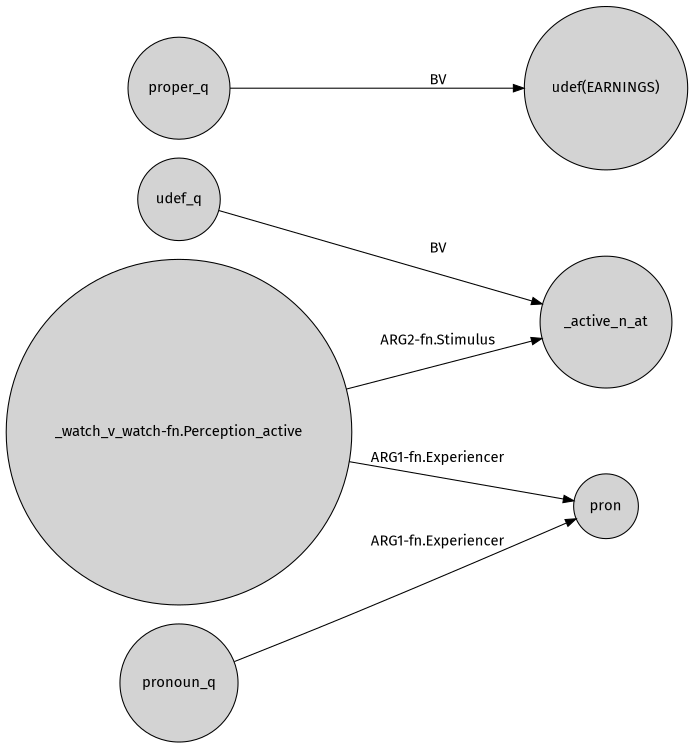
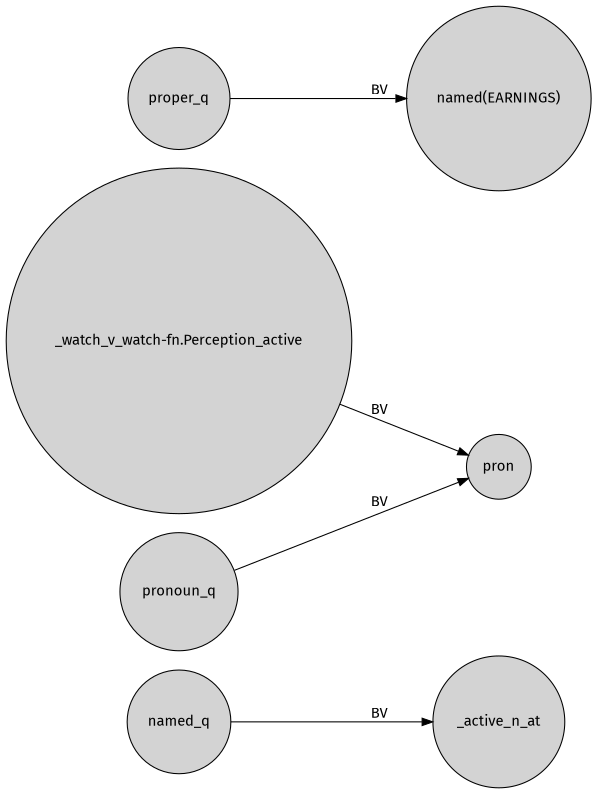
(606, 88) -> (499, 99)
(179, 199) -> (179, 722)
(439, 365) -> none
(438, 458) -> (379, 410)
(438, 542) -> (379, 502)
